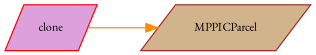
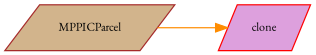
(117, 28) -> (186, 28)
